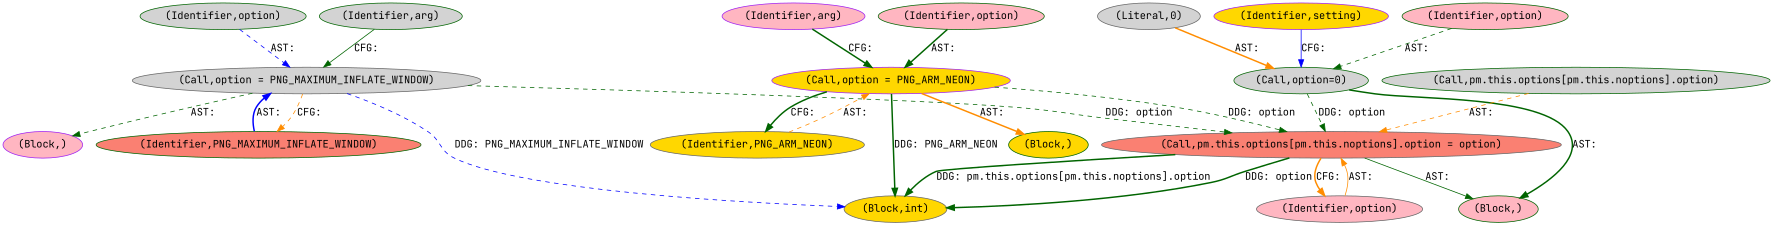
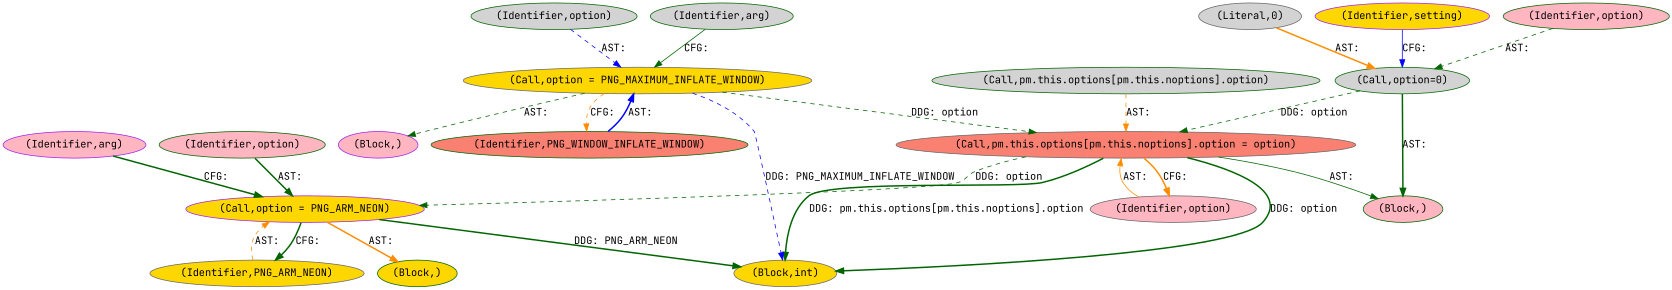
(307, 81) -> (638, 81)
(1138, 102) -> (729, 196)
(259, 145) -> (590, 145)
